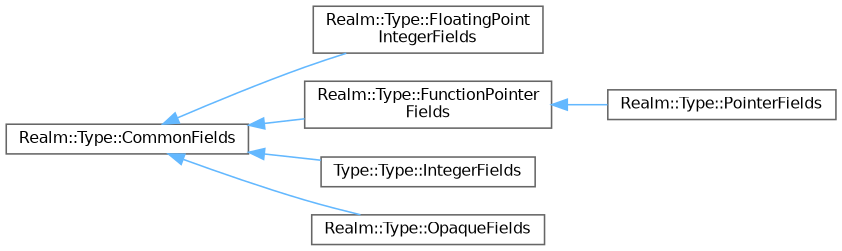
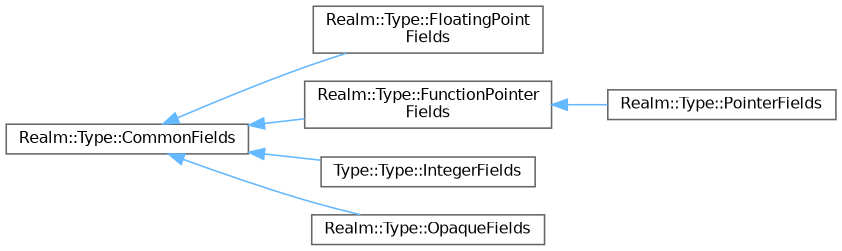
(428, 30) -> (428, 30)
